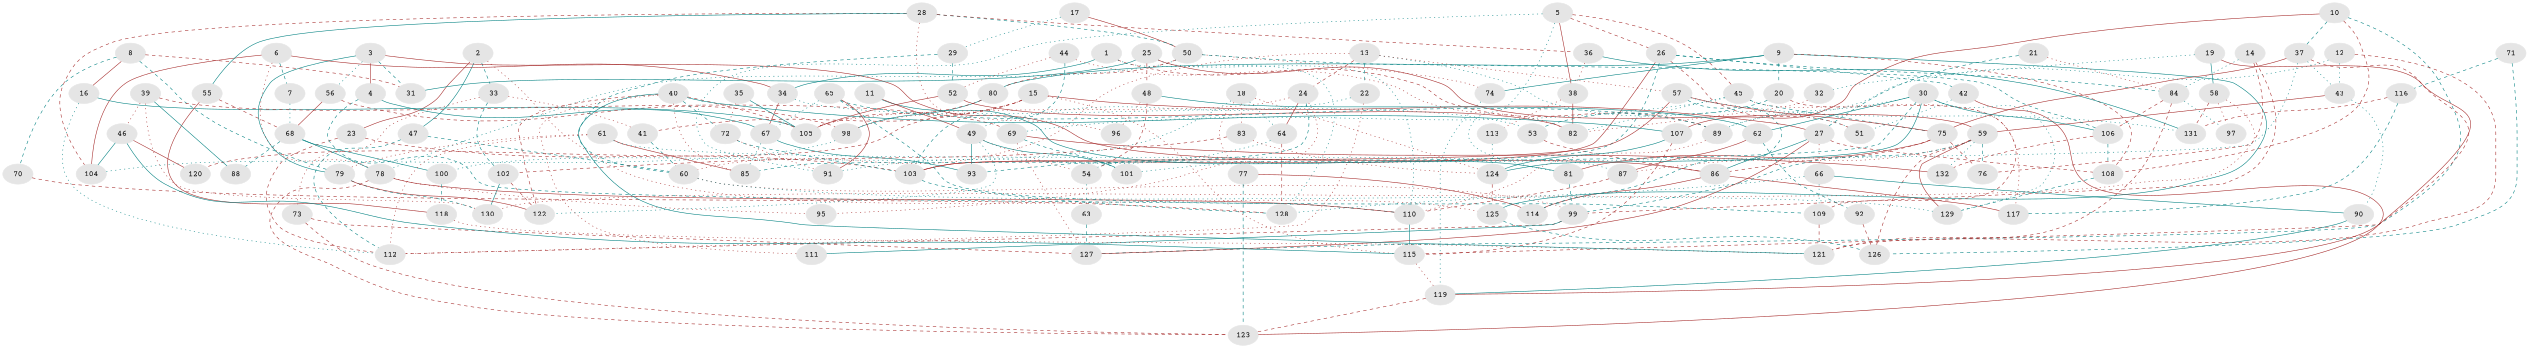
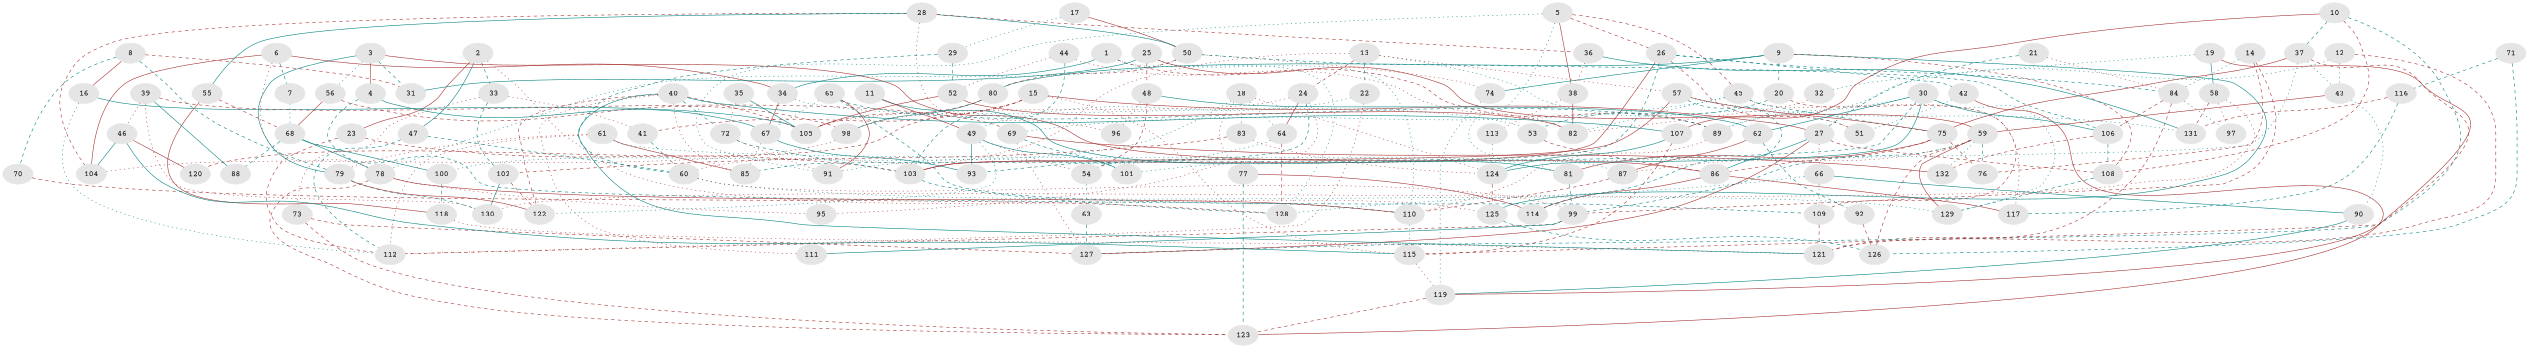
(1069, 27) -> (1069, 27)
(471, 162) -> (471, 162)
(1409, 235) -> (1409, 235)
